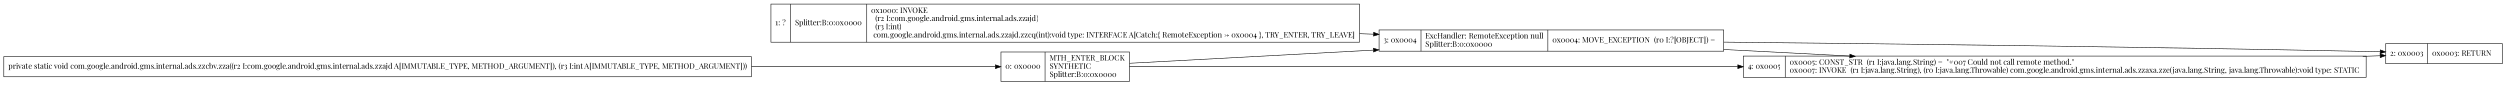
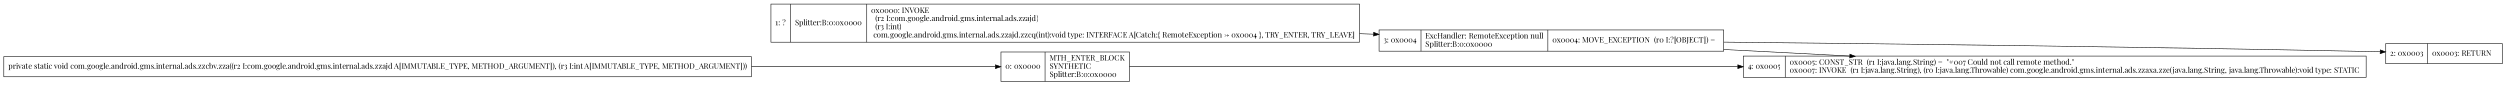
(902, 11) -> (902, 11)
(2371, 56) -> none
(1251, 57) -> none
